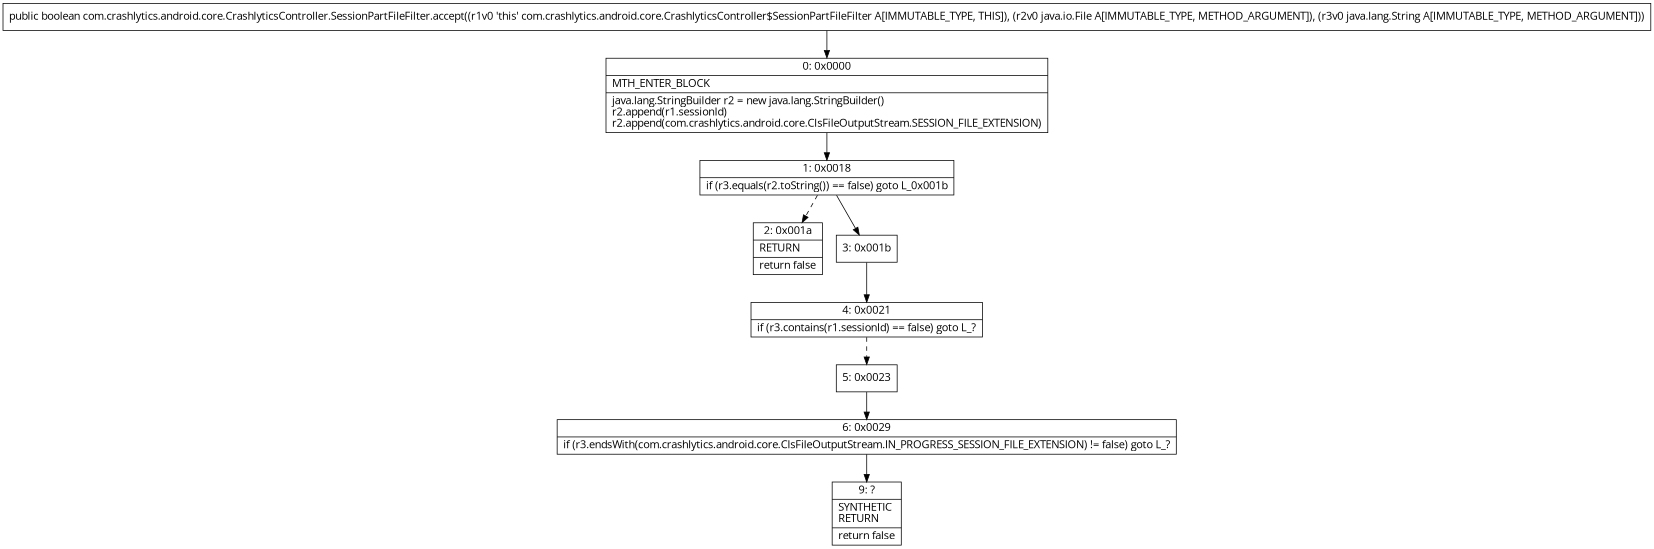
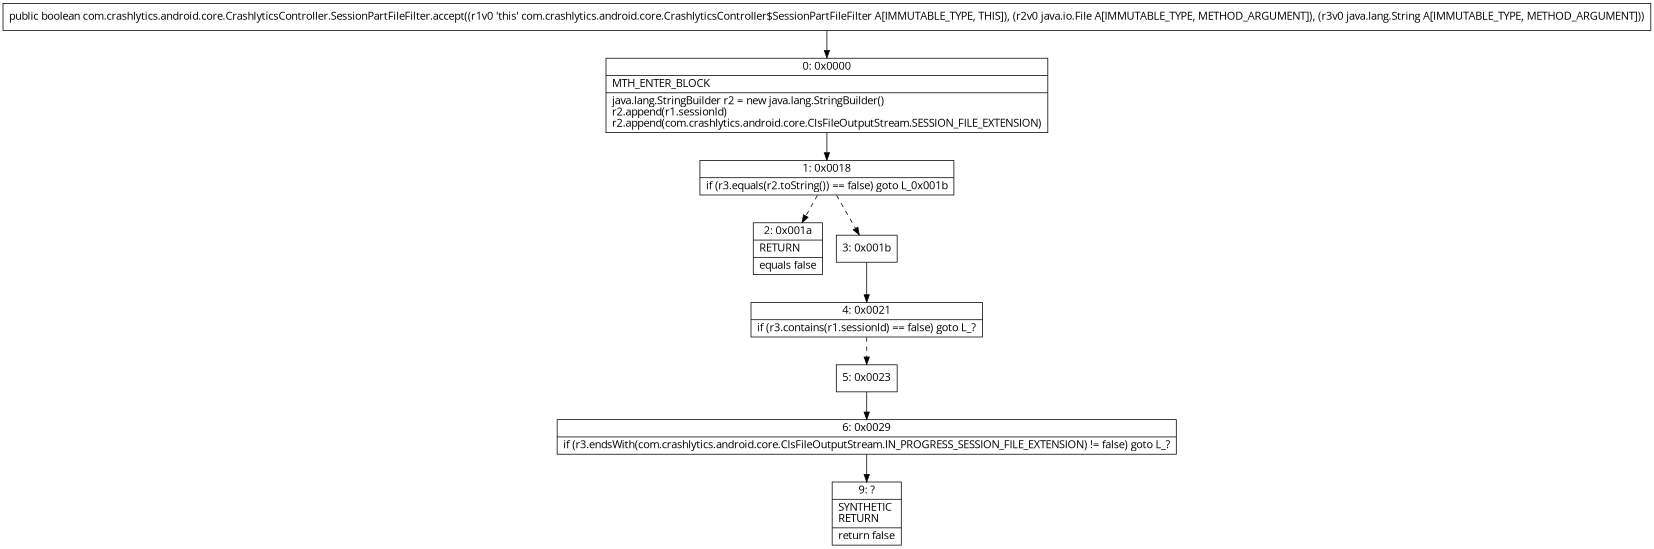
(846, 212) -> (846, 212)
(788, 266) -> (788, 266)
